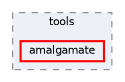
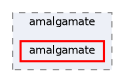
(62, 23) -> (62, 23)
